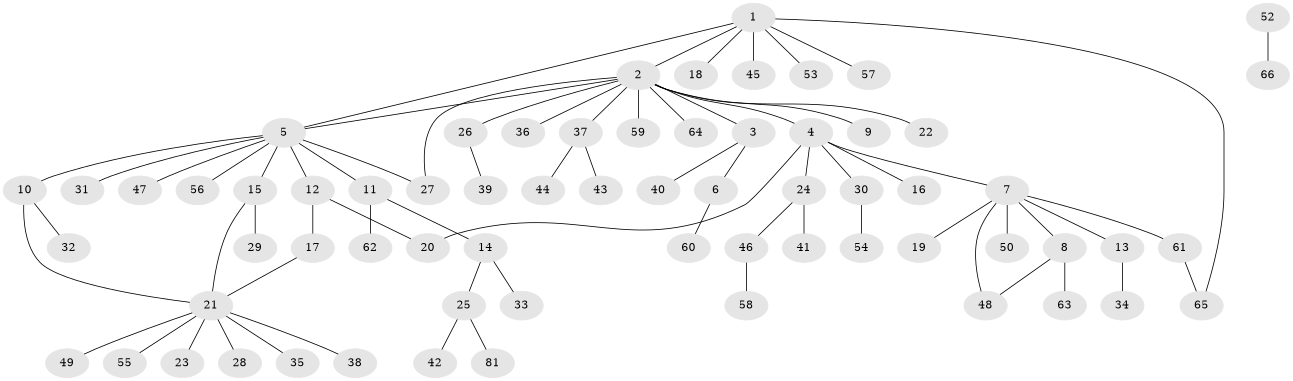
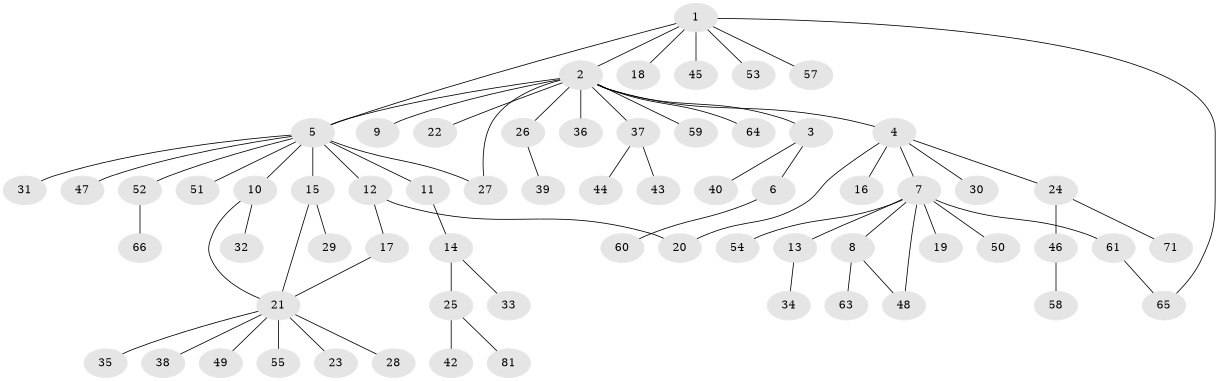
none -> (224, 157)
(198, 190) -> (198, 190)
(862, 219) -> (828, 219)
(370, 248) -> none
(804, 248) -> (1171, 248)
